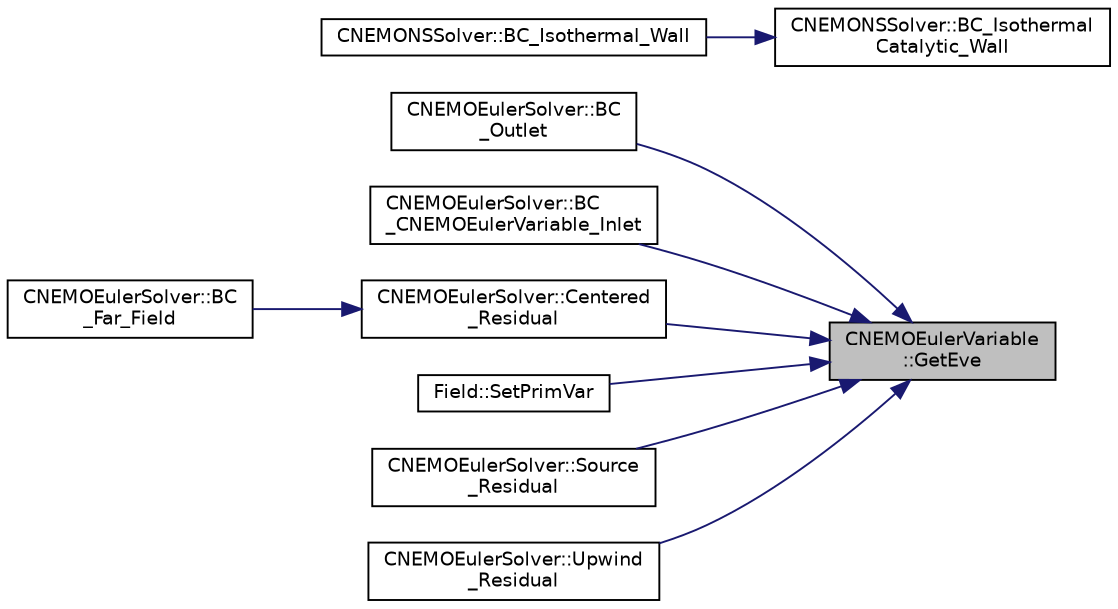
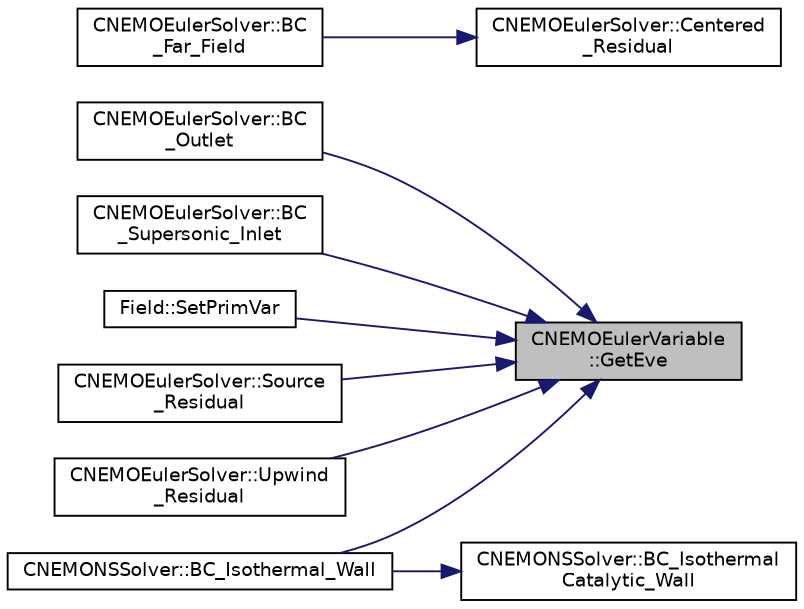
(514, 215) -> (200, 225)
(738, 331) -> (472, 488)
